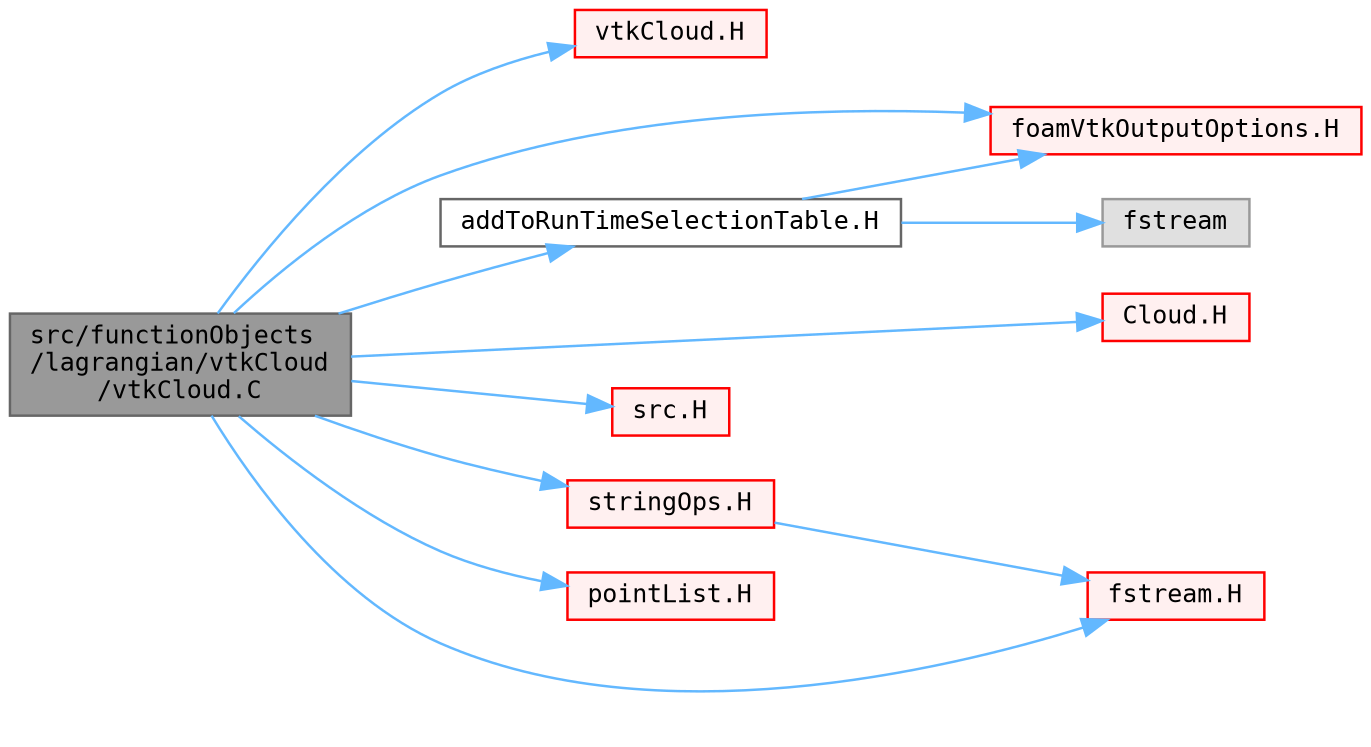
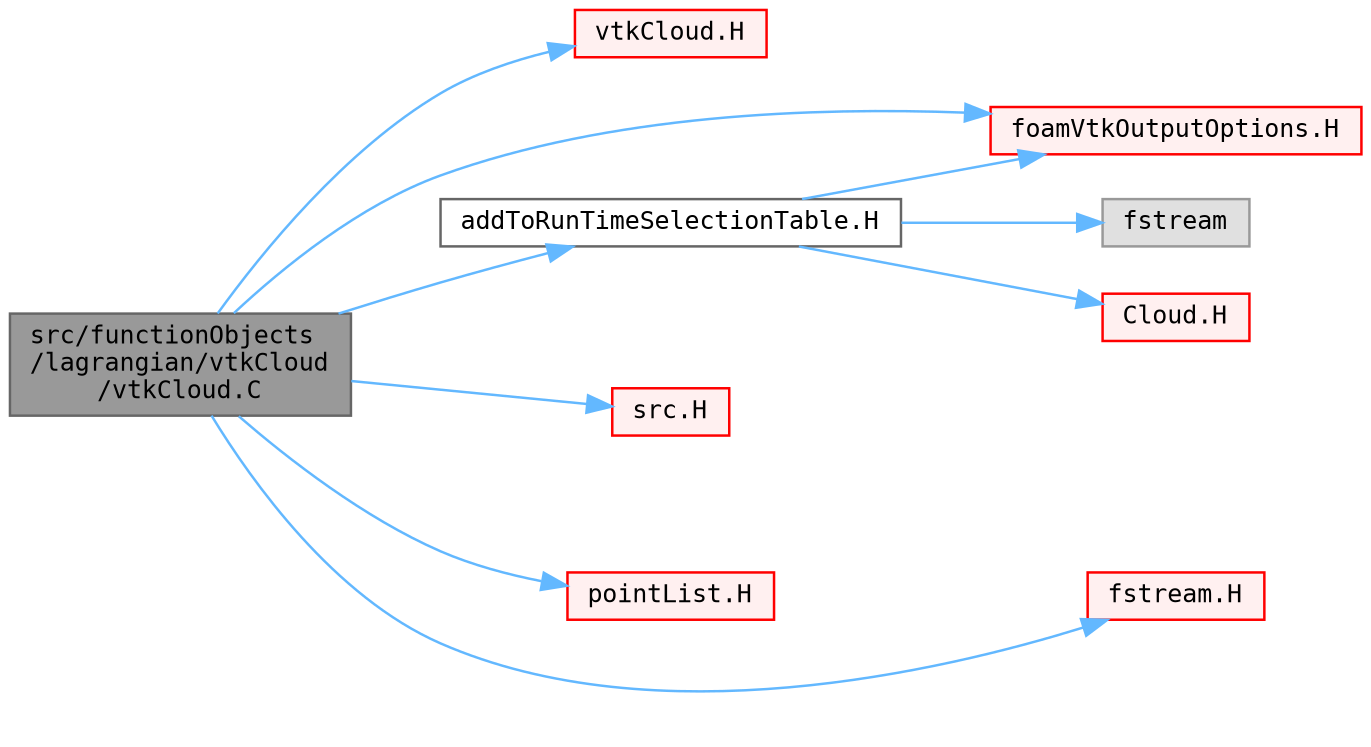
(714, 339) -> (938, 273)
(671, 504) -> none
